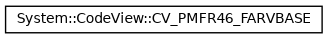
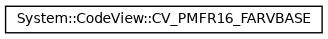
(164, 20) -> (164, 20)
